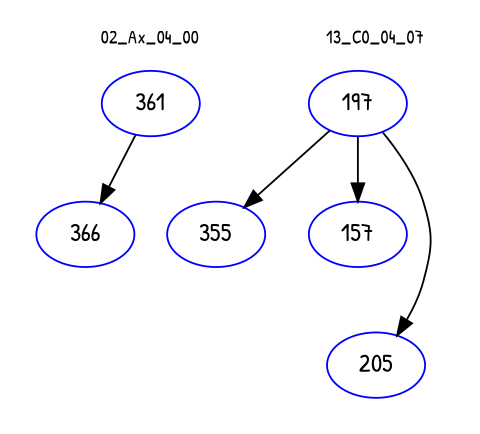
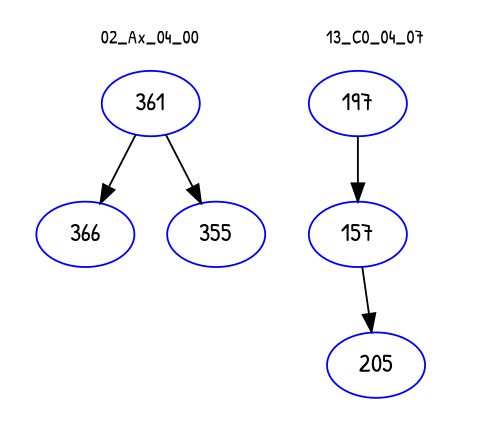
(306, 152) -> (179, 161)
(429, 222) -> (366, 290)
